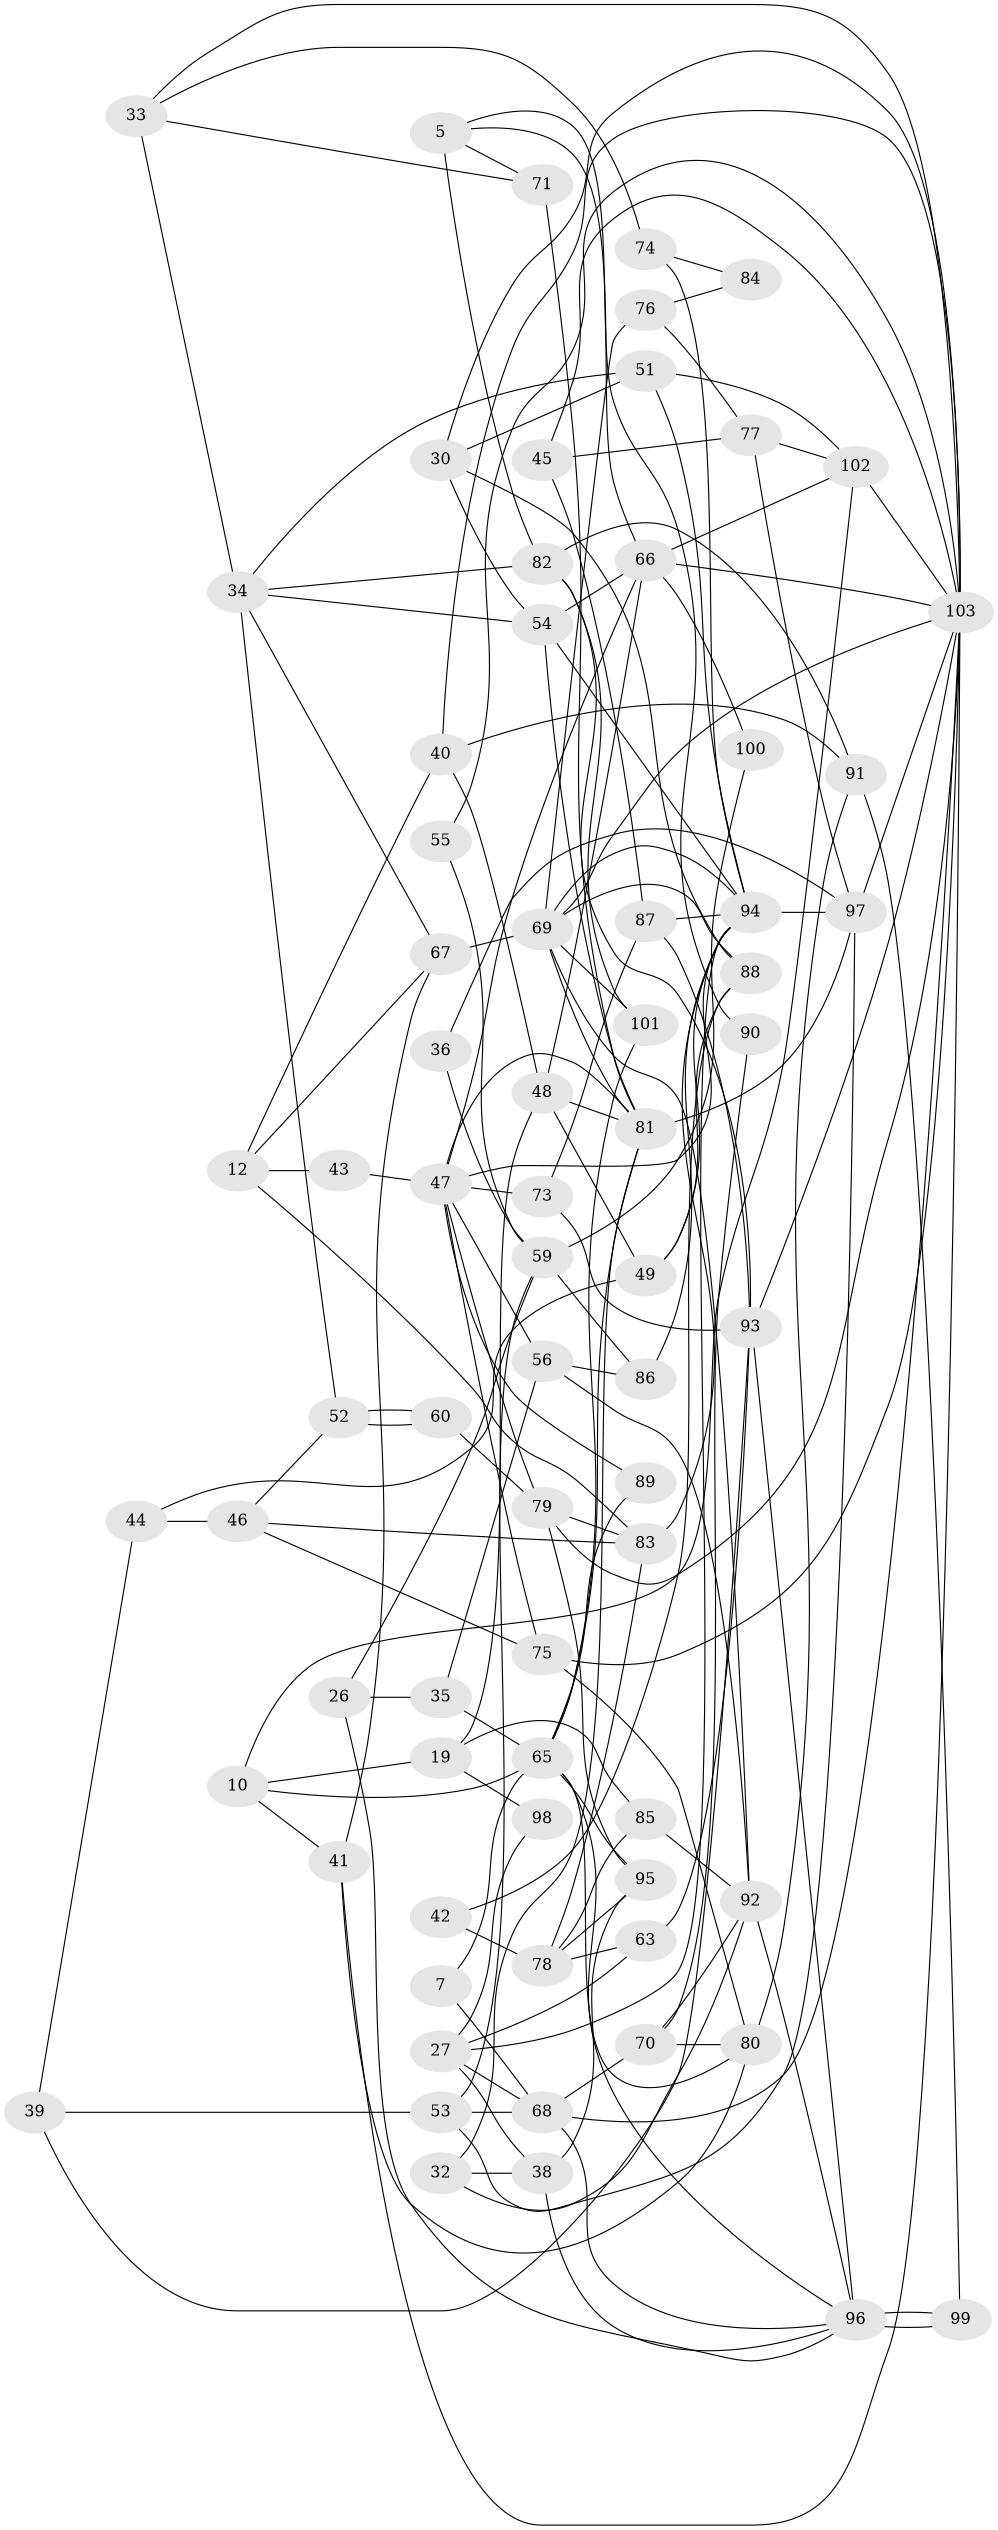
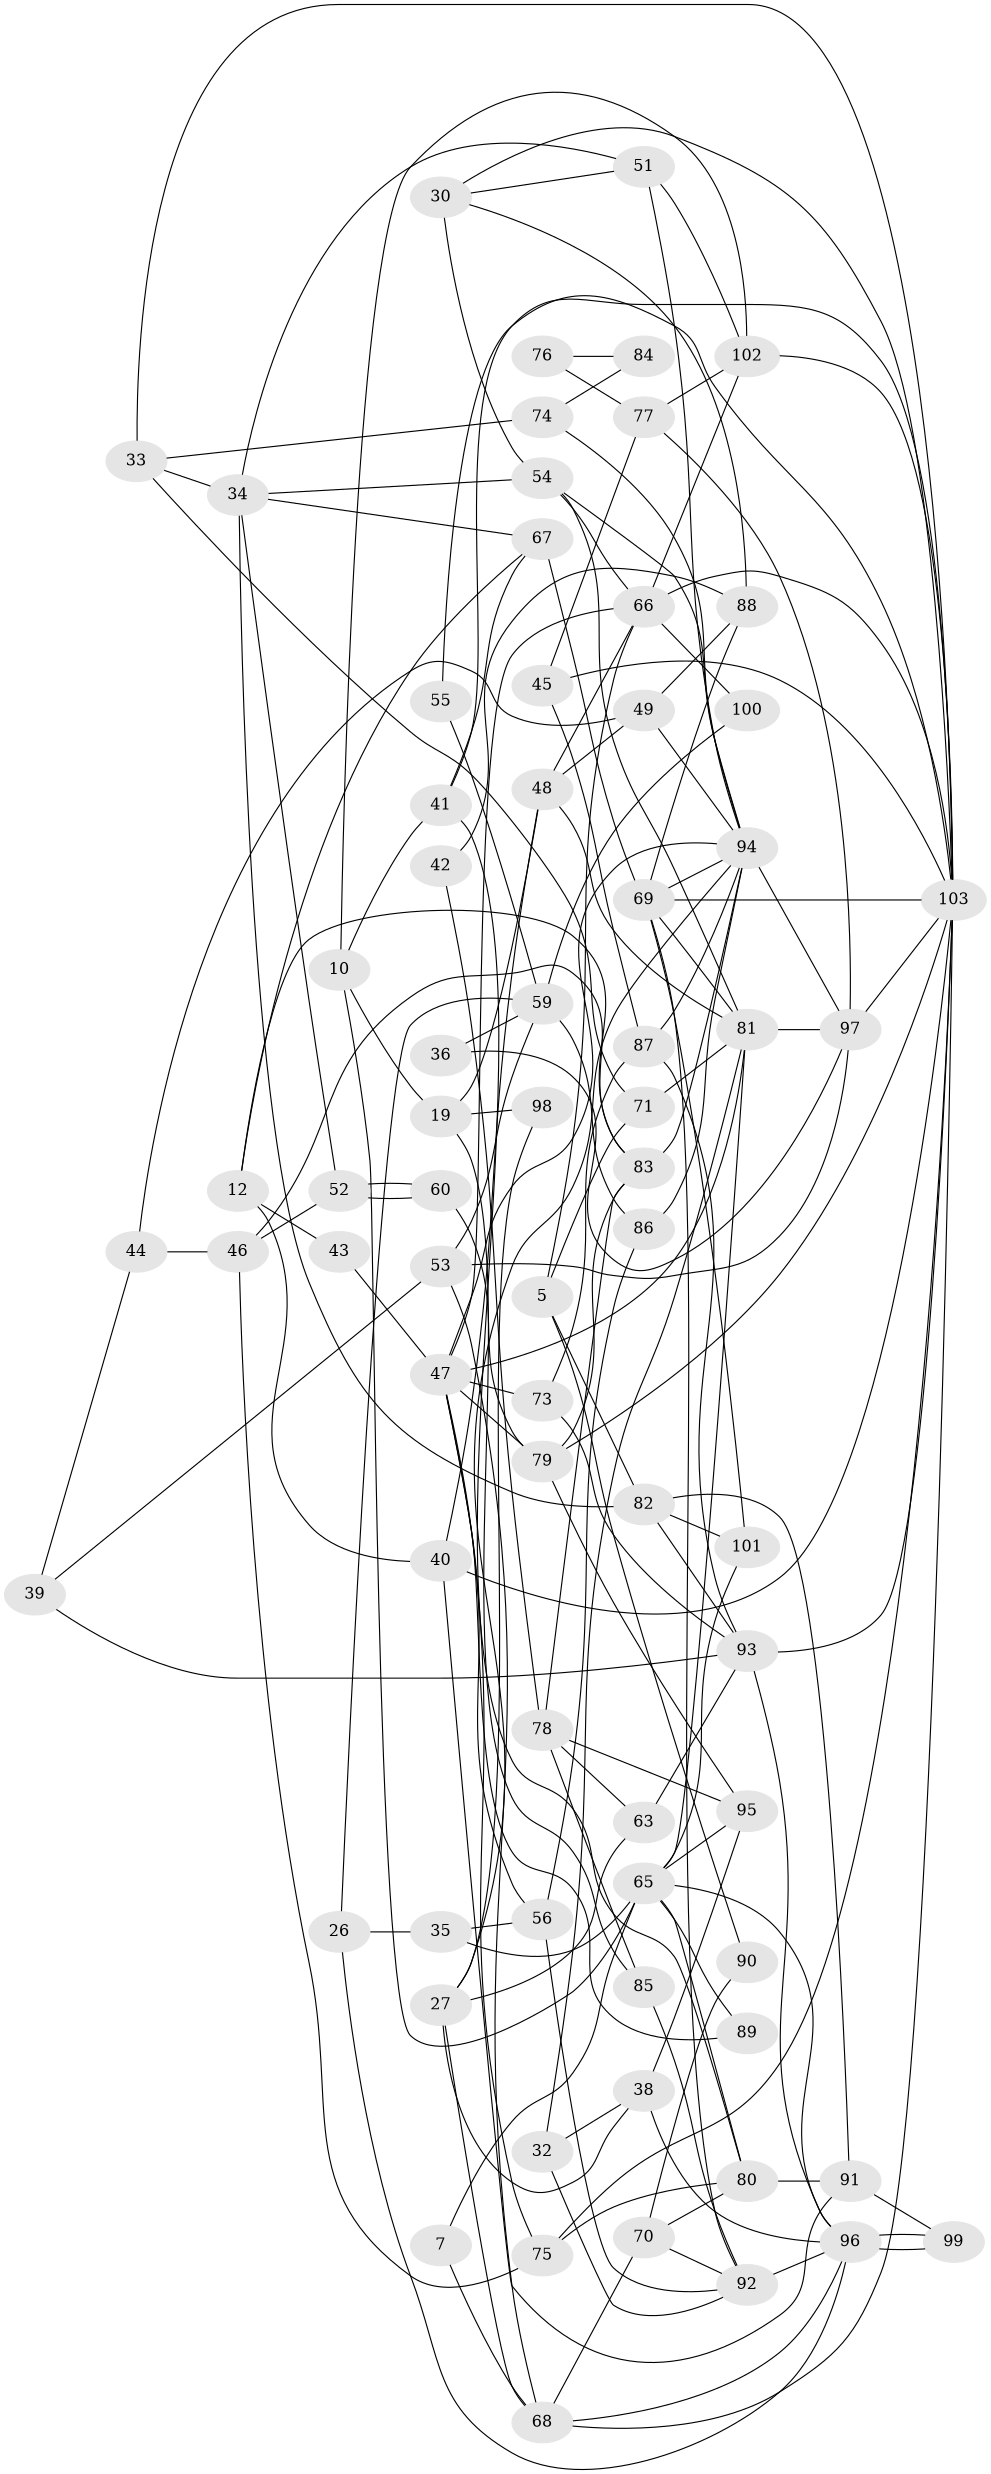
(570, 688) -> none
